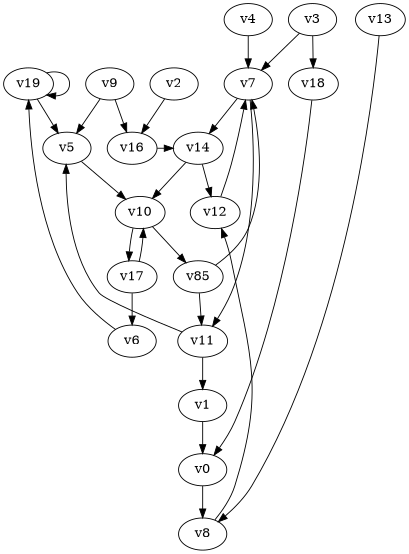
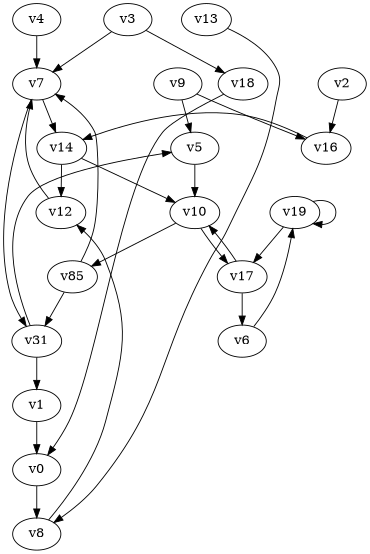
(45, 112) -> (271, 241)
(203, 341) -> (37, 341)
